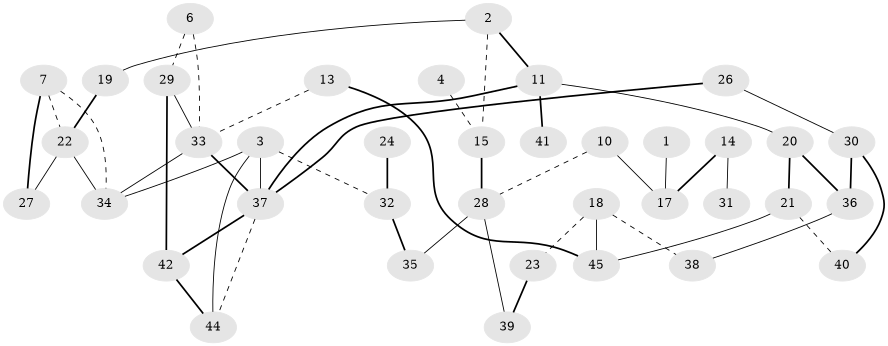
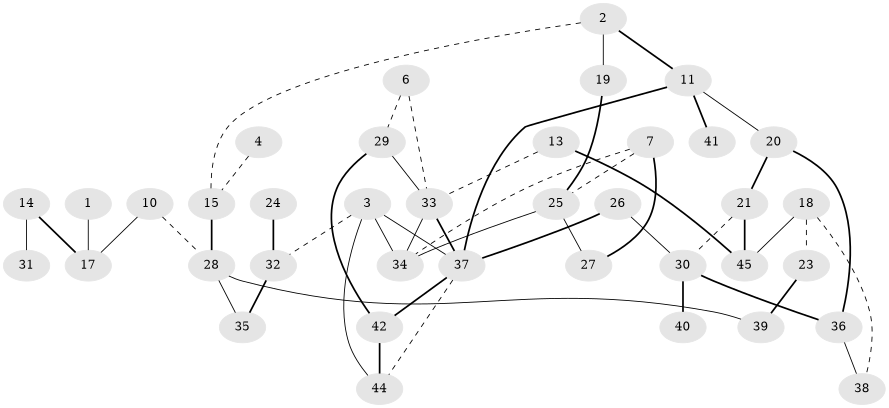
(65, 142) -> (556, 204)
(815, 235) -> (717, 232)
(695, 240) -> (745, 235)
